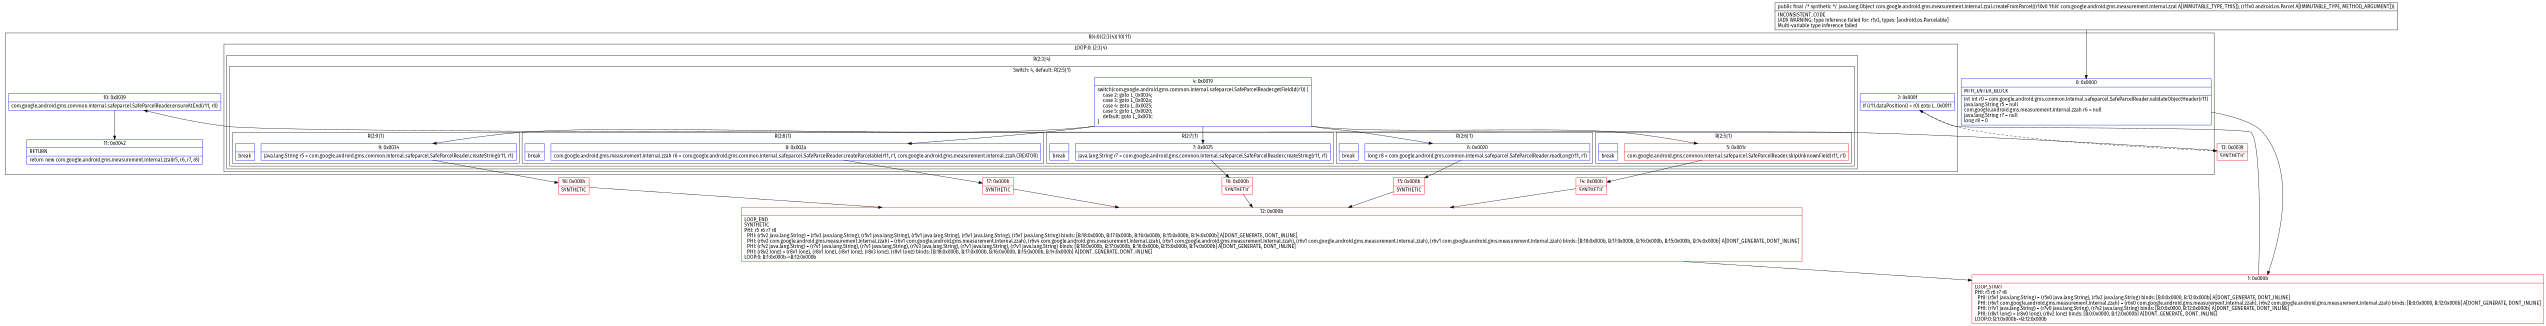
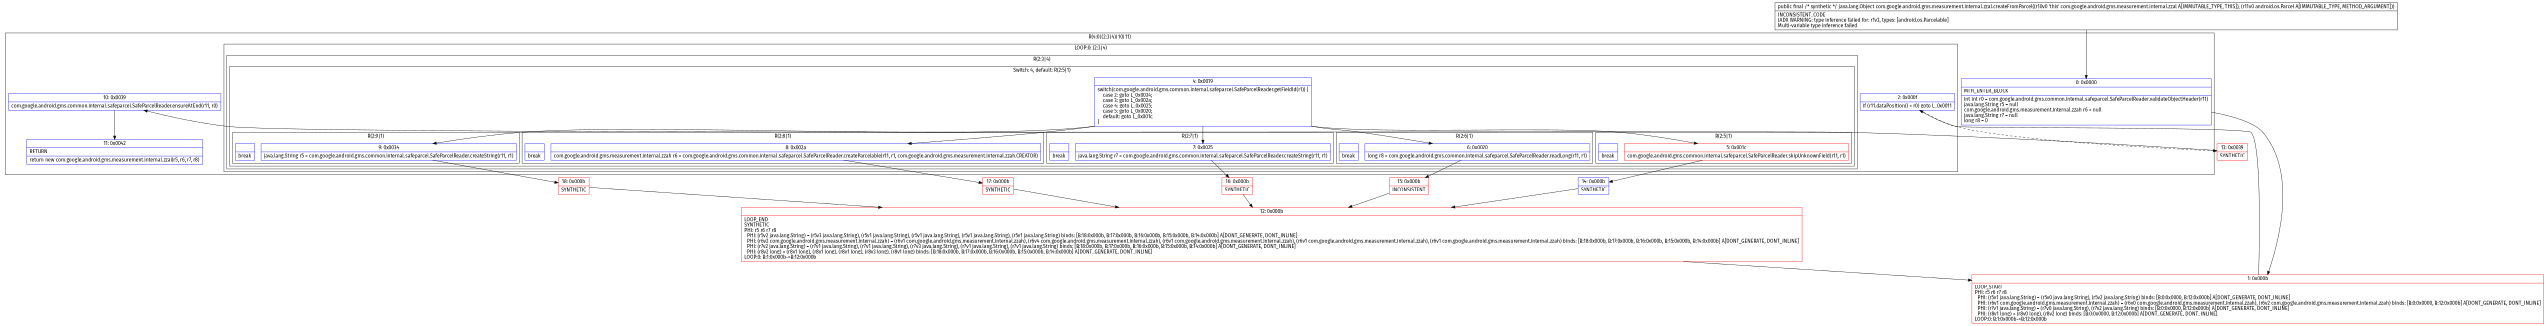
(1591, 186) -> (1594, 186)
(1409, 190) -> (1409, 190)
